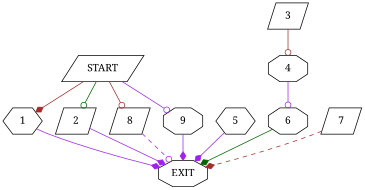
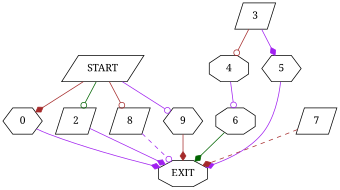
none -> (266, 38)
(23, 121) -> (23, 121)
(183, 121) -> (183, 121)
(183, 143) -> (183, 143)
